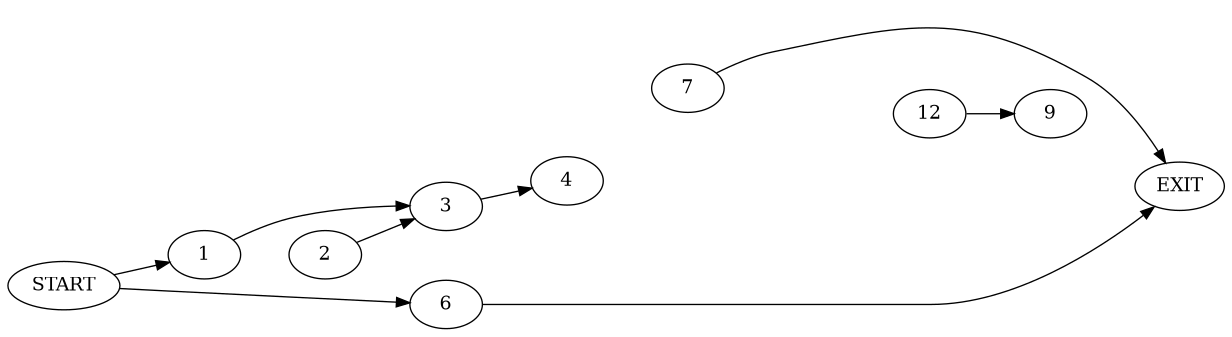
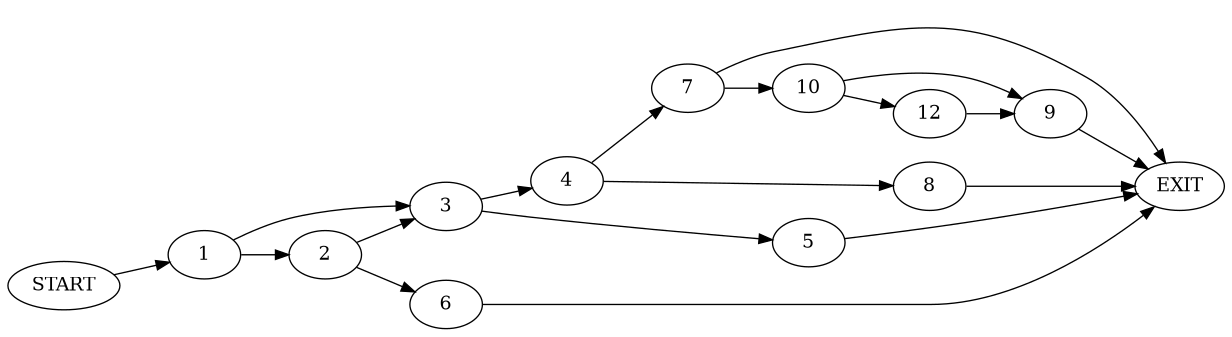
none -> (809, 88)
none -> (622, 139)
none -> (1107, 146)
none -> (930, 186)
none -> (809, 243)
none -> (258, 255)
(258, 295) -> (379, 277)
